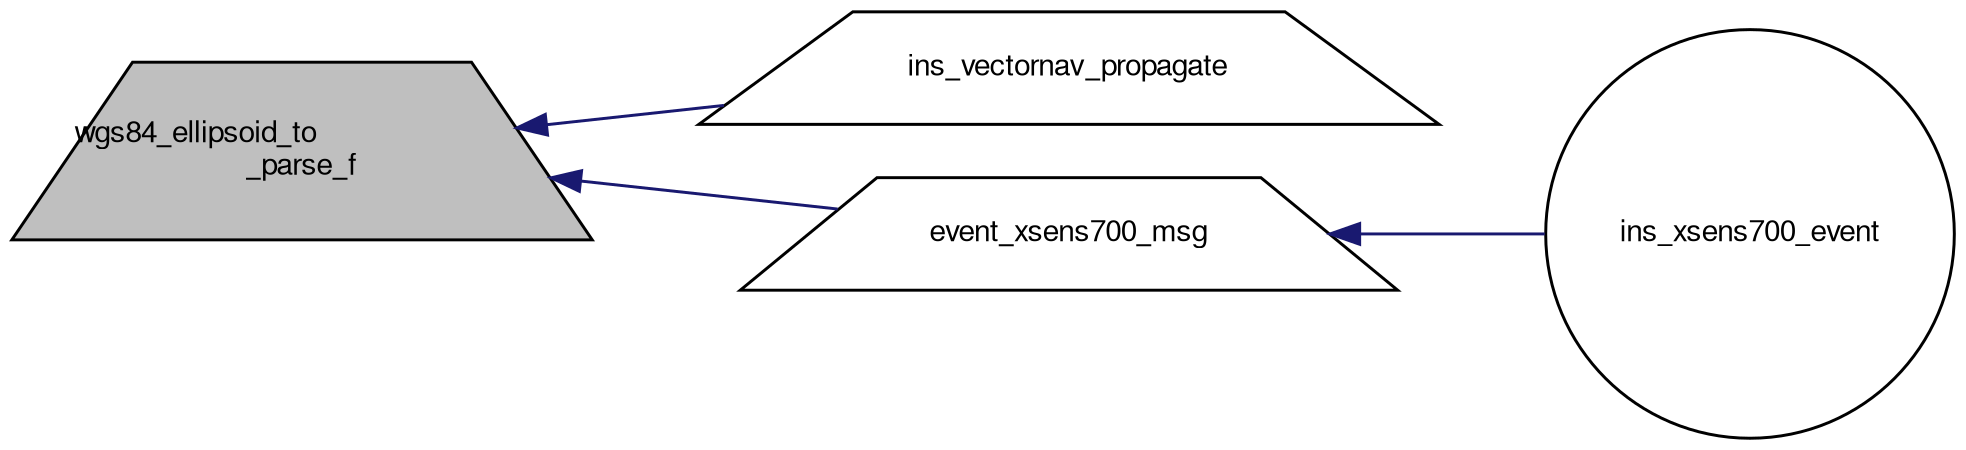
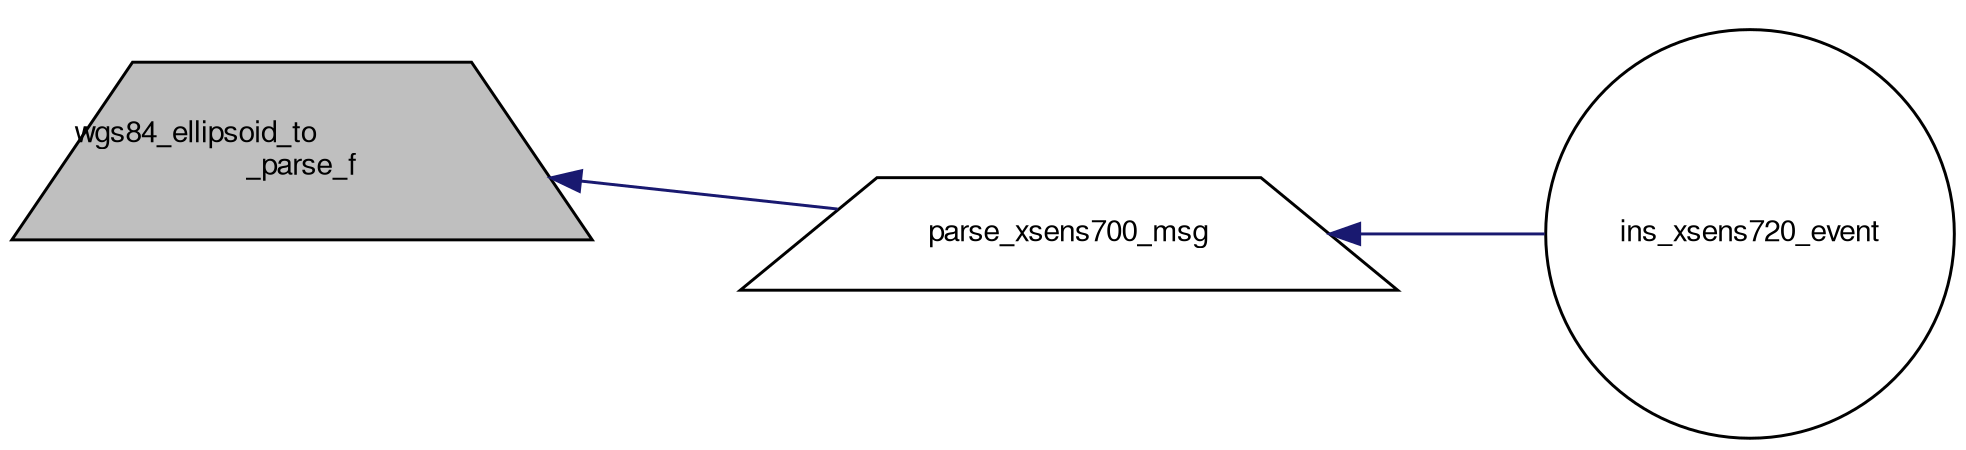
(1069, 68) -> none
(1069, 234) -> (1069, 234)
(1750, 234) -> (1750, 234)
